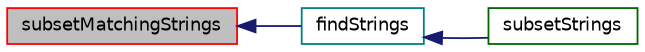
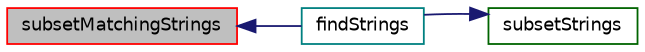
(465, 38) -> (447, 14)
